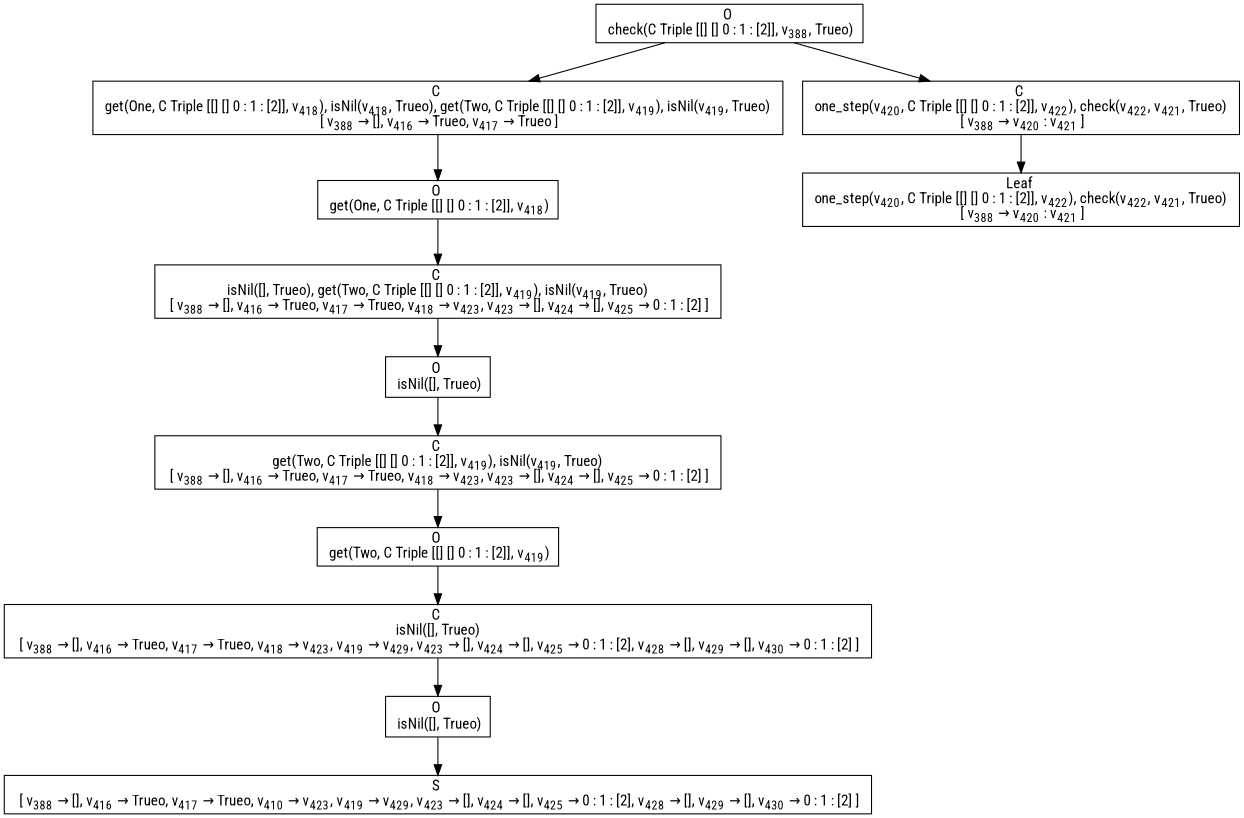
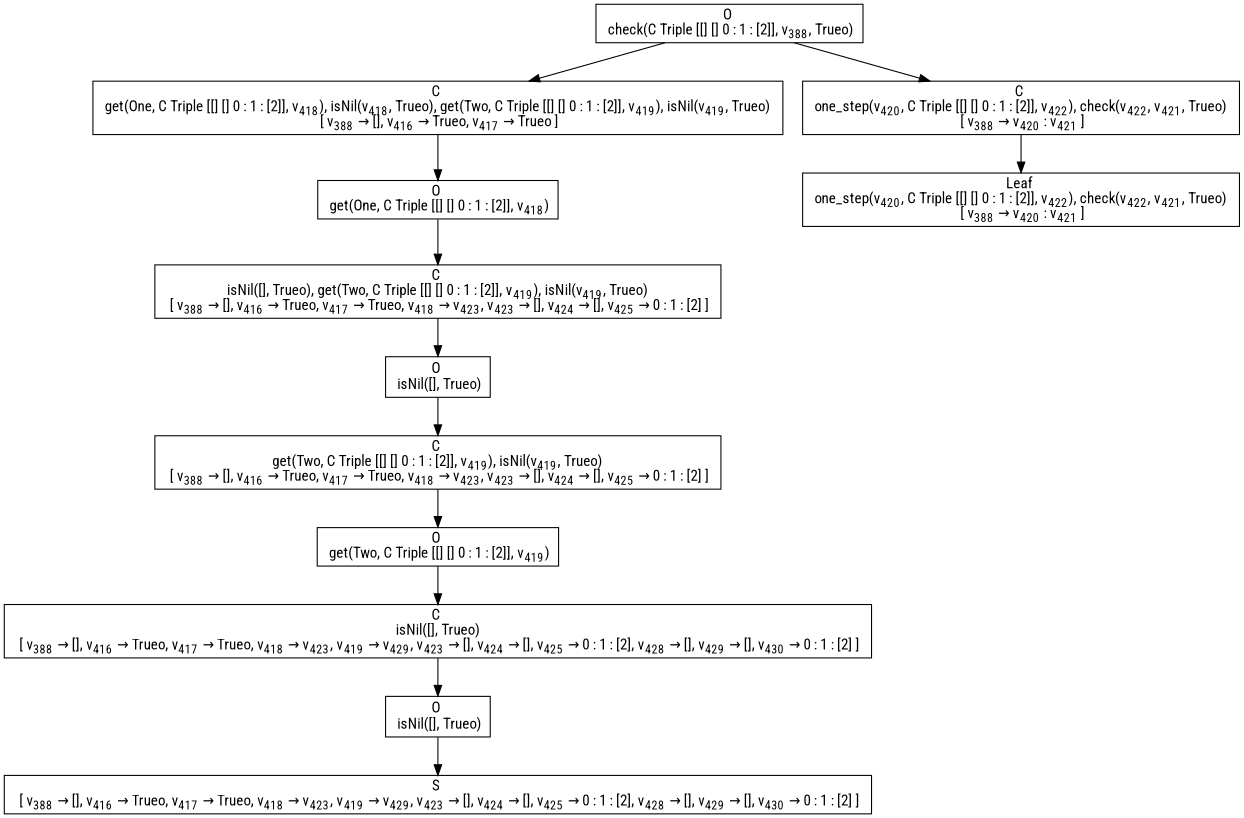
(274, 801) -> (274, 801)
